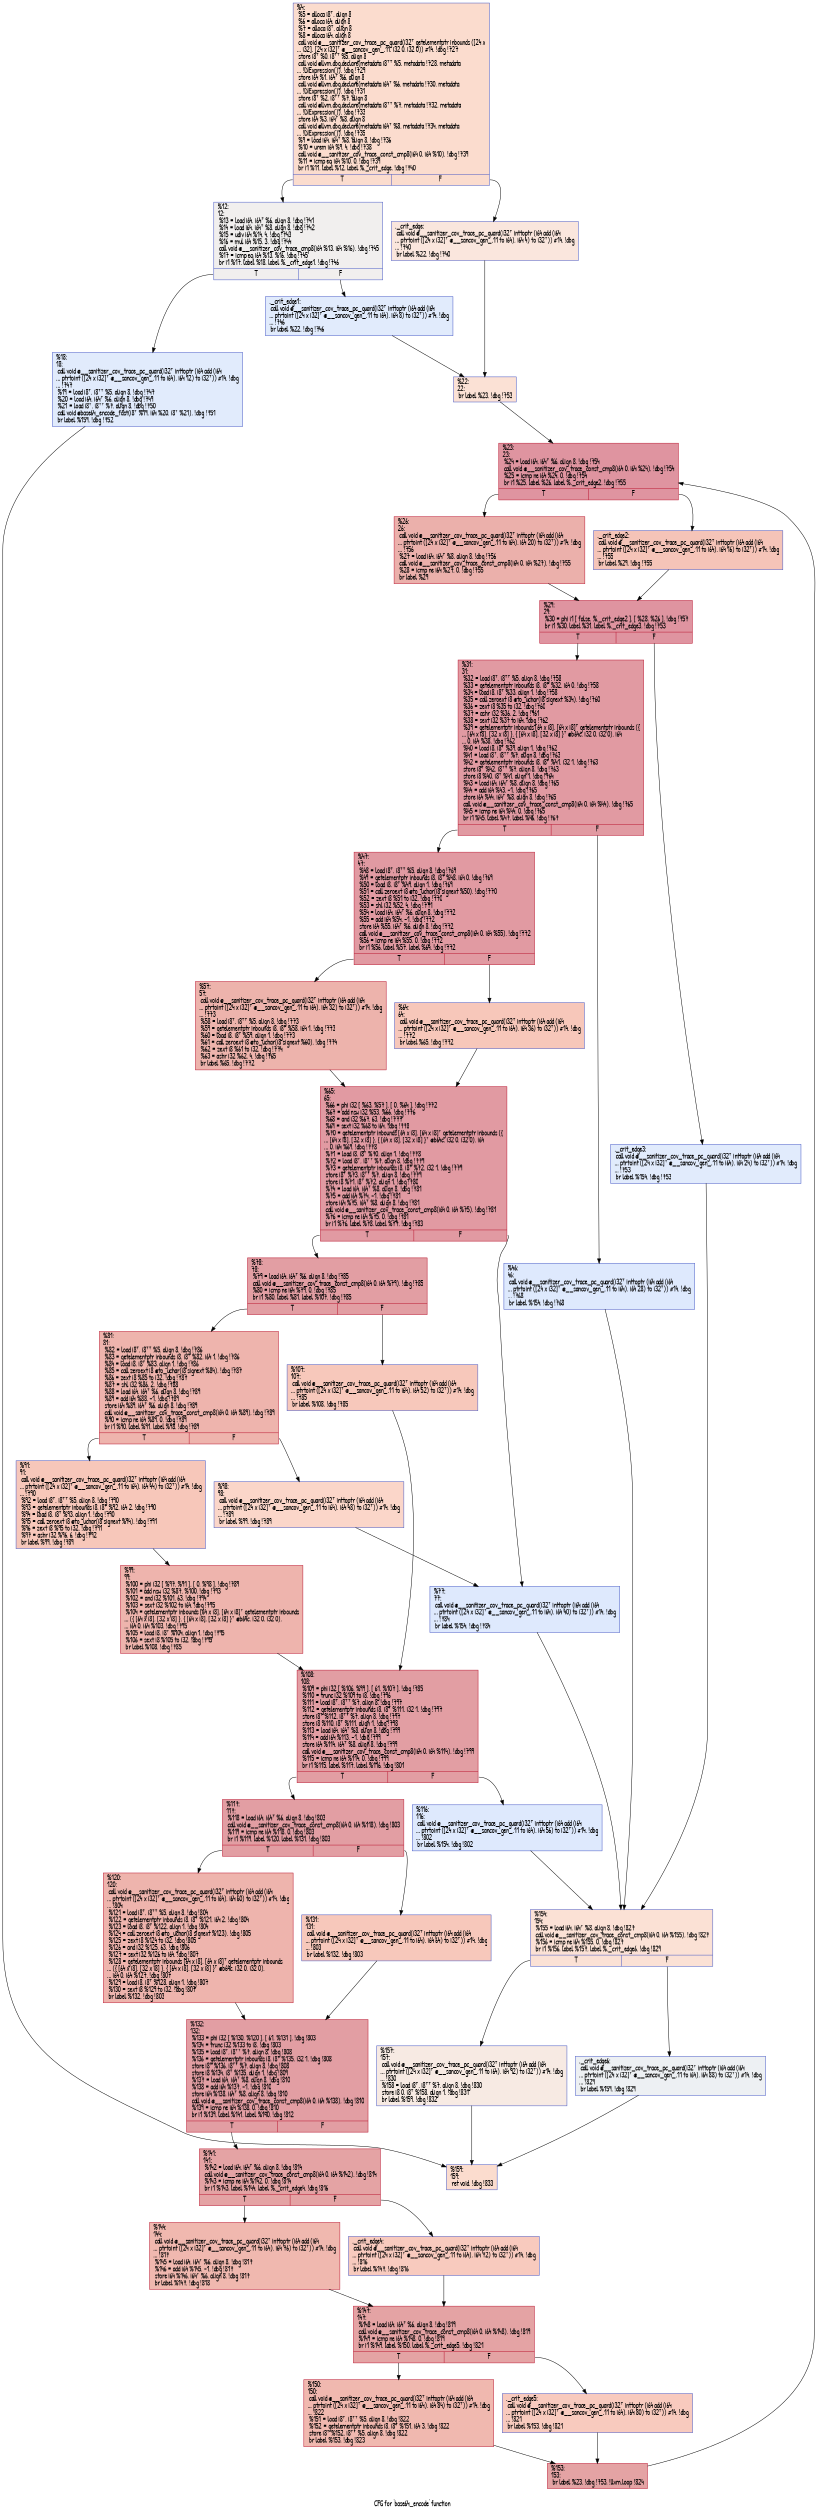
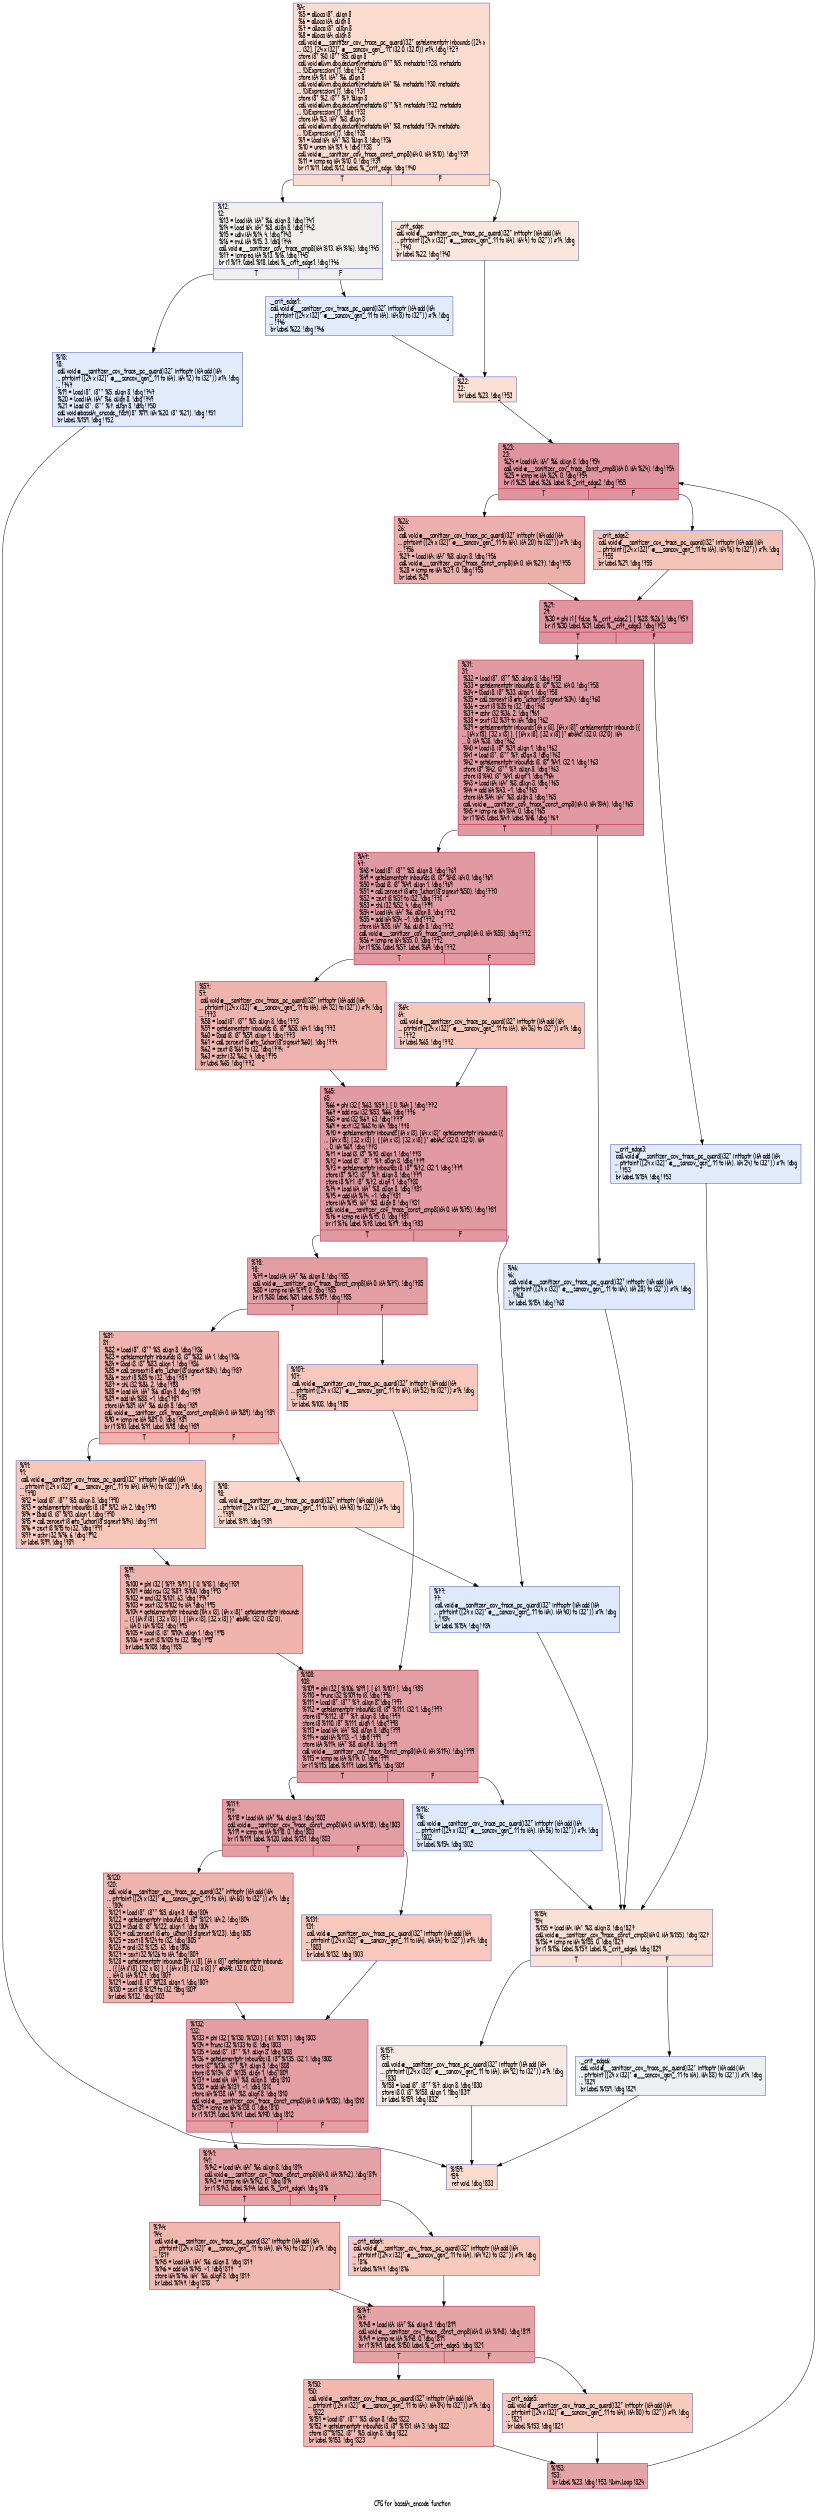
(238, 1057) -> (238, 1057)
